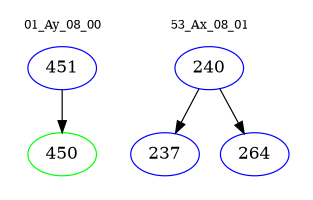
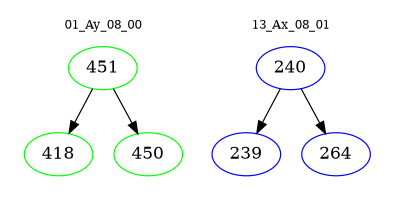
(210, 26) -> (291, 26)
(62, 68) -> (103, 68)
none -> (59, 154)
(165, 154) -> (246, 154)
